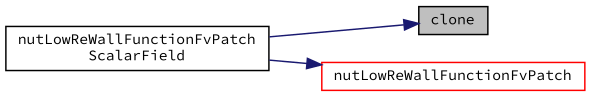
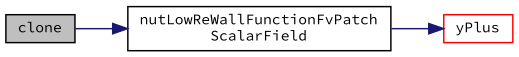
(337, 31) -> (94, 29)
(453, 76) -> (478, 29)
